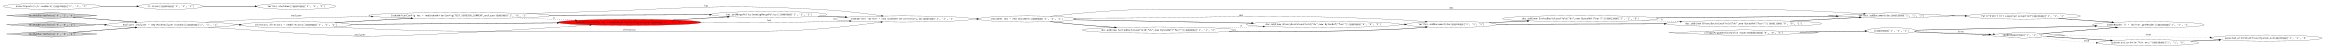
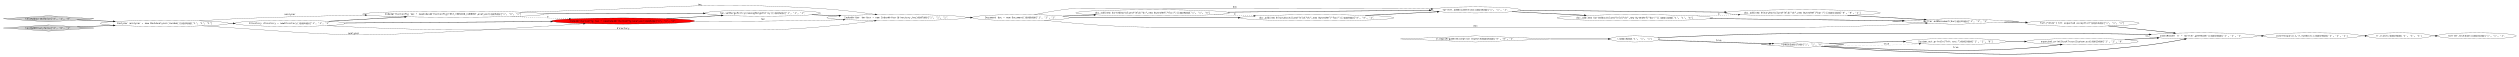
(52, 34) -> none
none -> (2260, 36)
(2135, 37) -> (1942, 50)
none -> (2141, 39)
